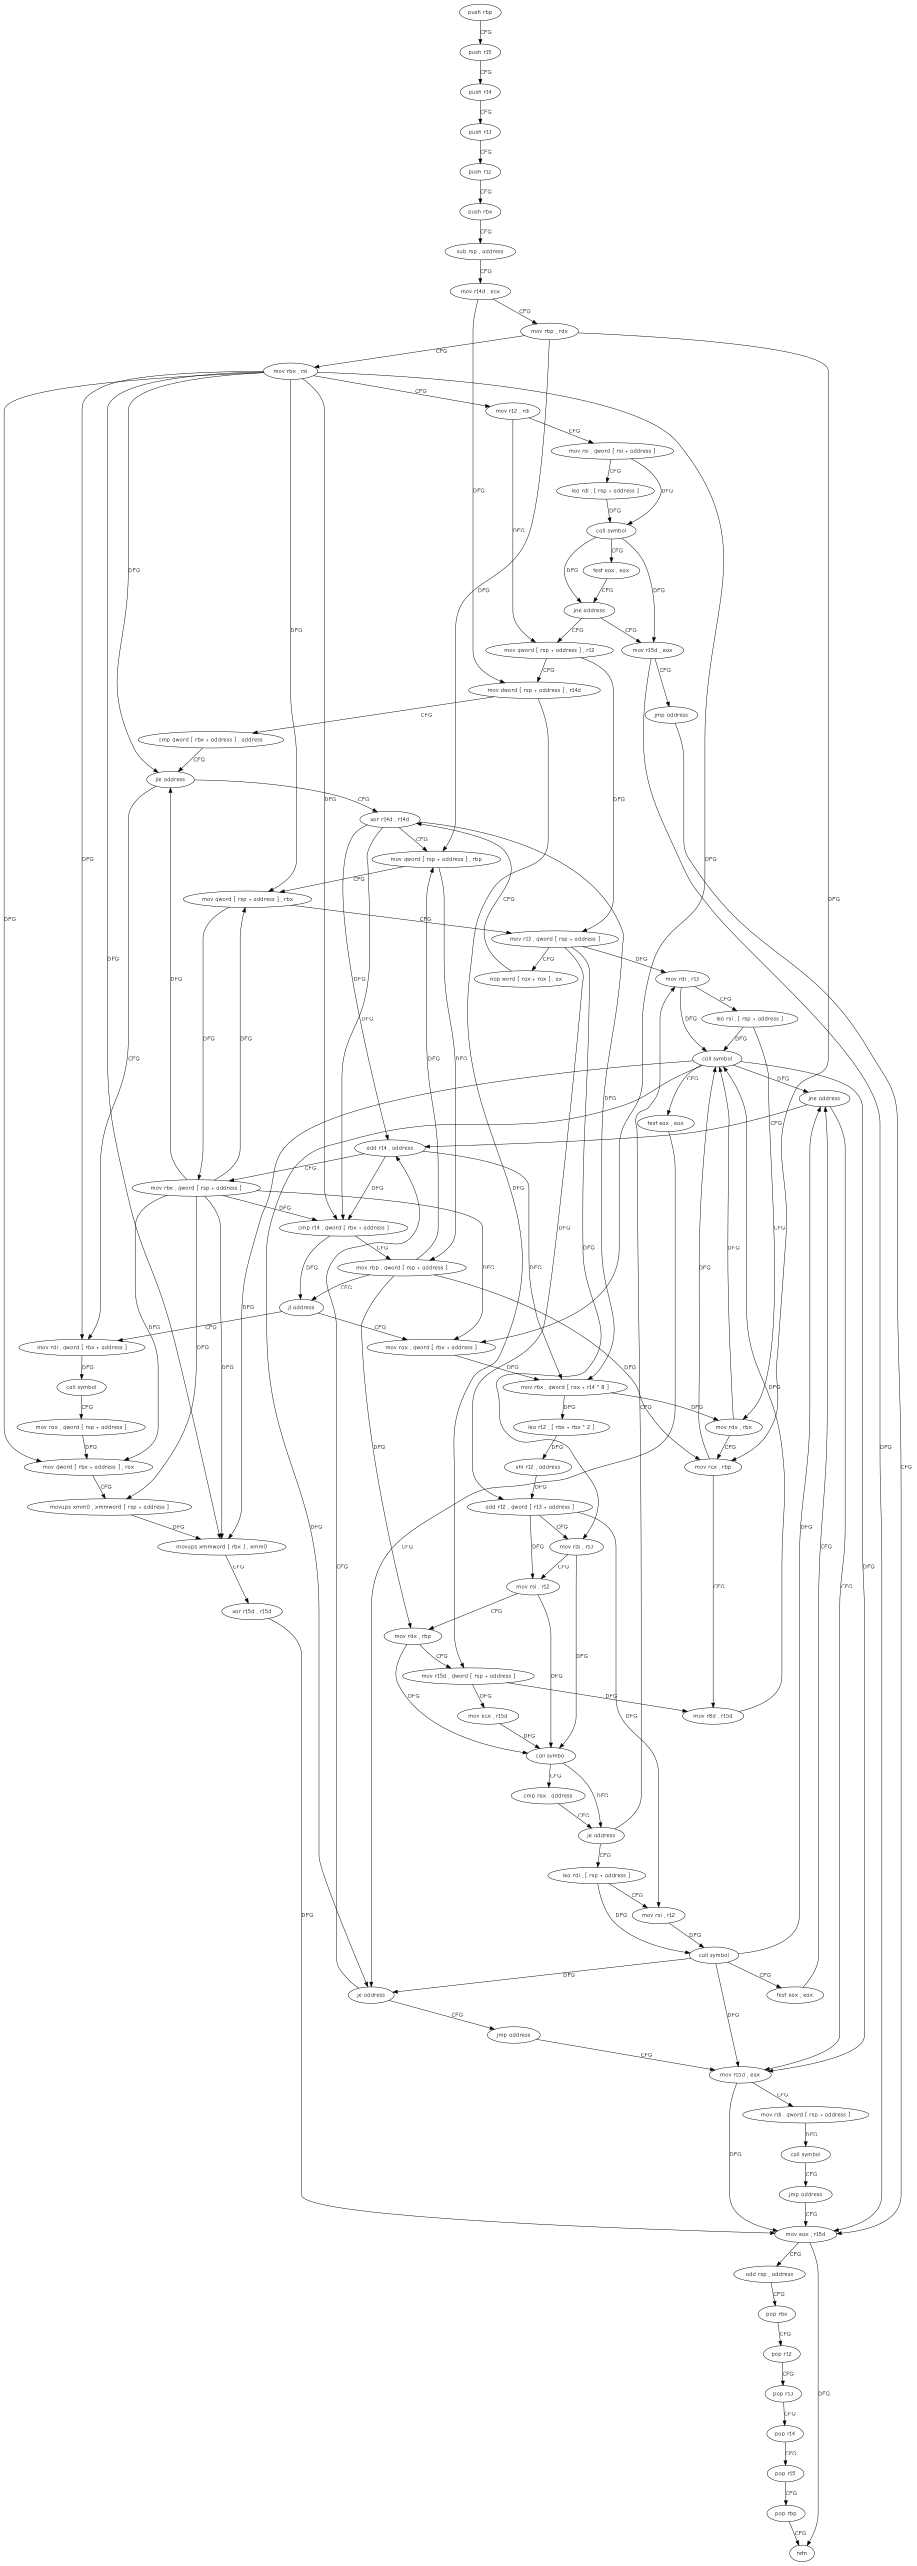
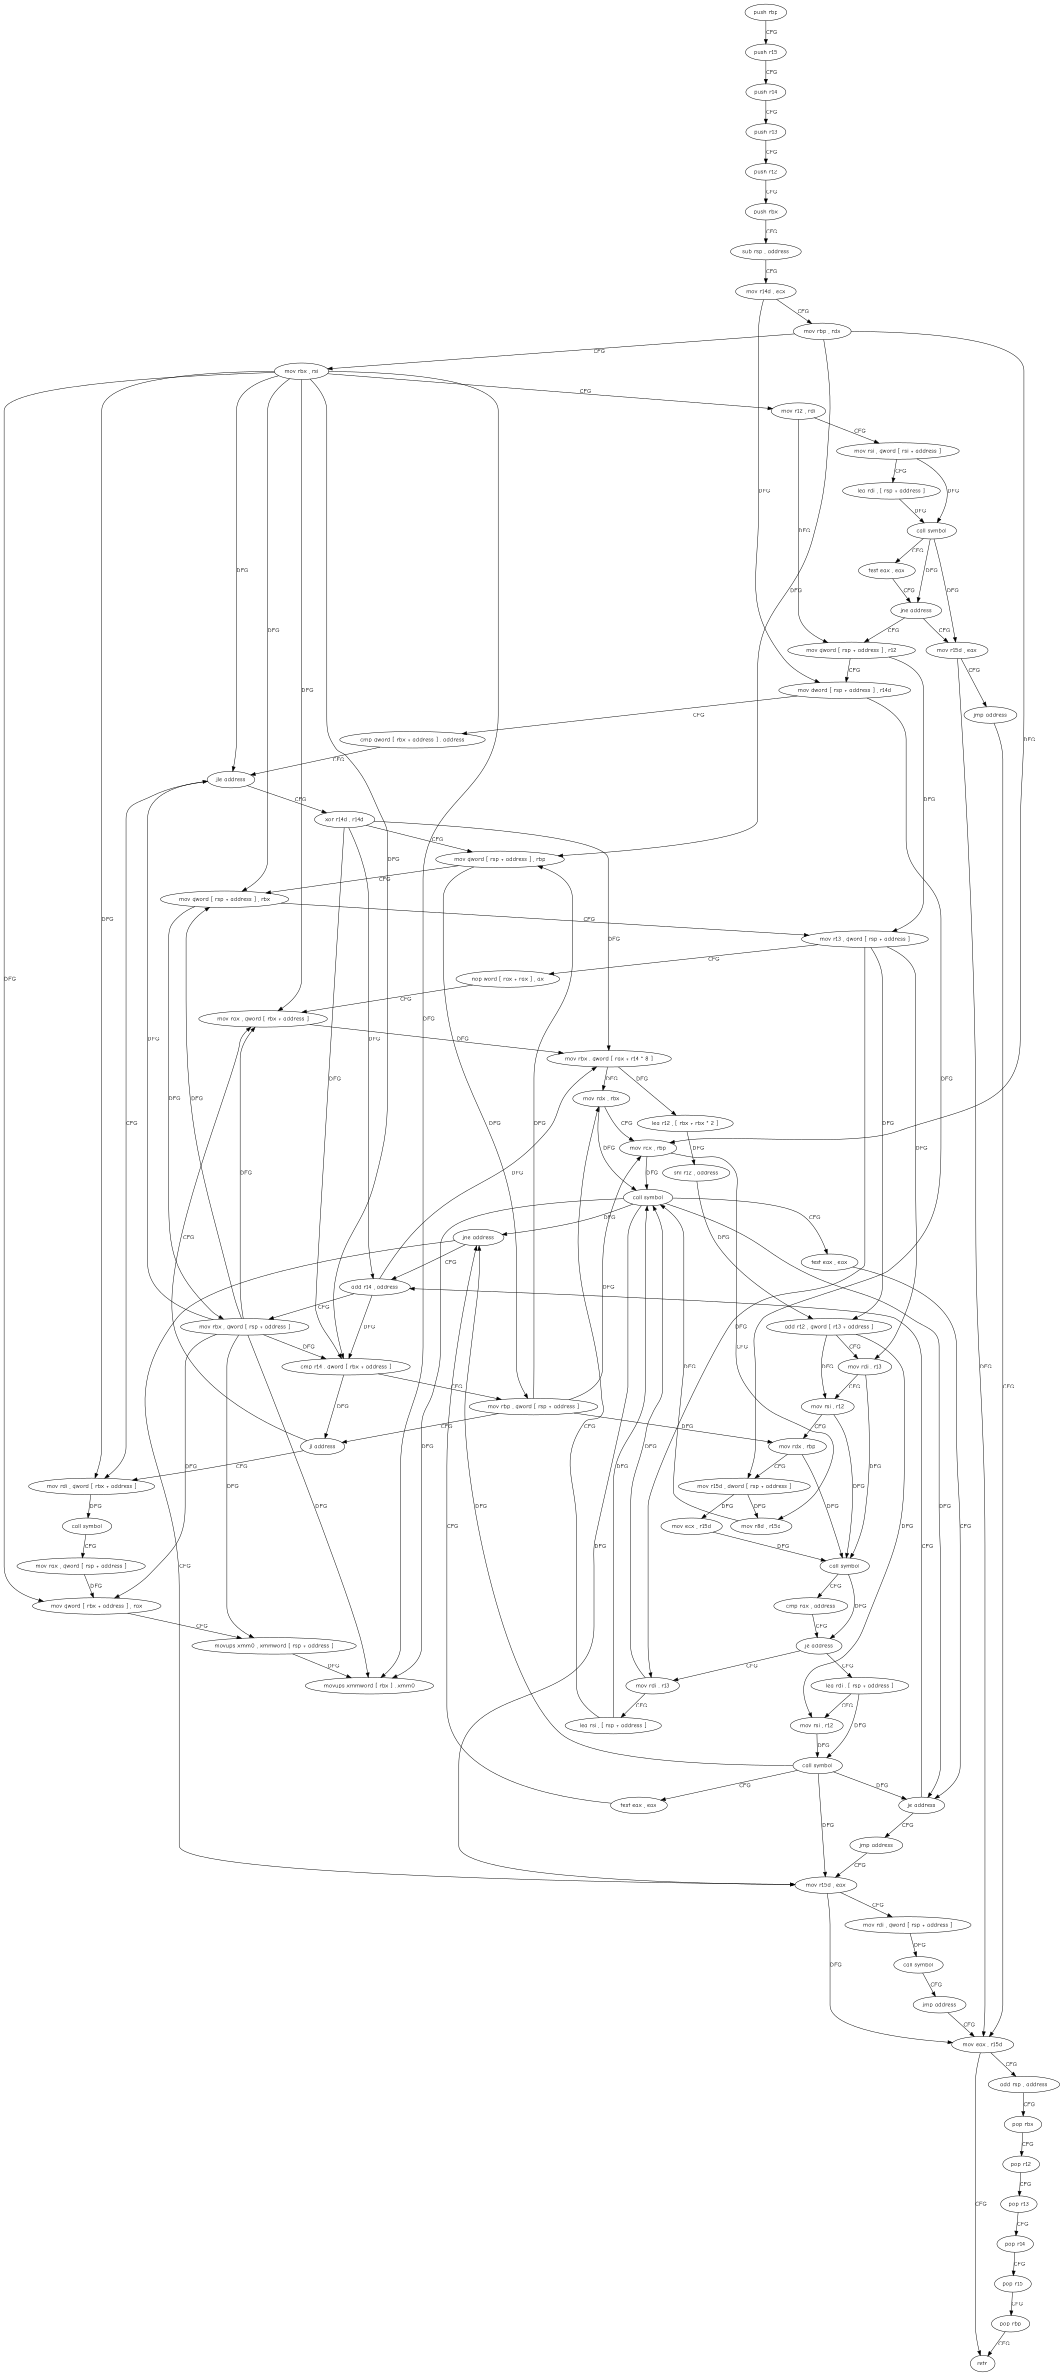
(509, 880) -> (394, 998)
(252, 1612) -> none
(824, 2394) -> (981, 2204)
